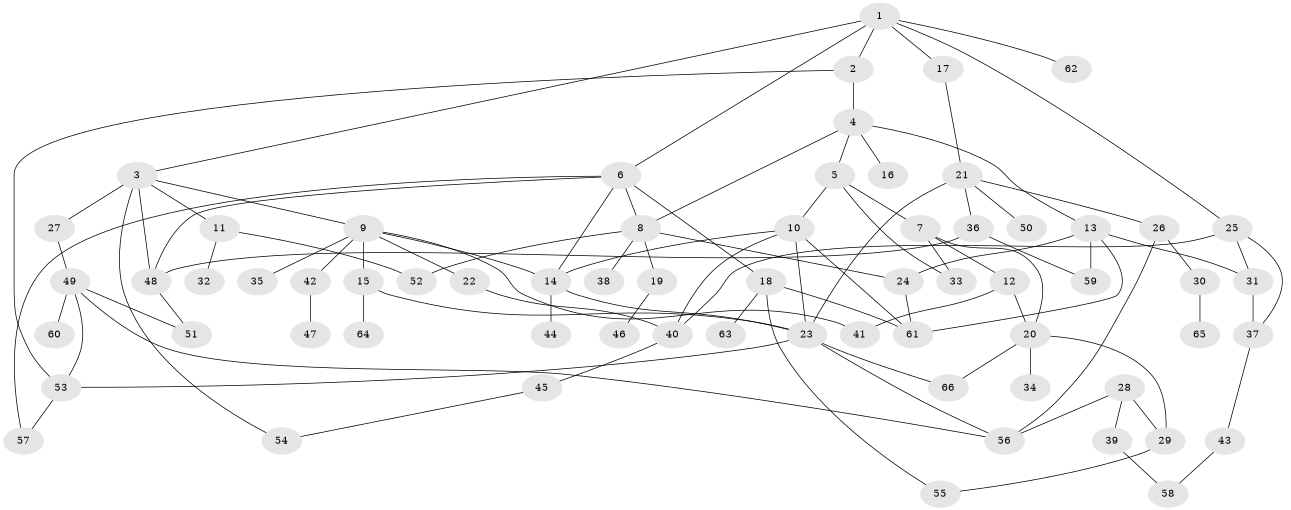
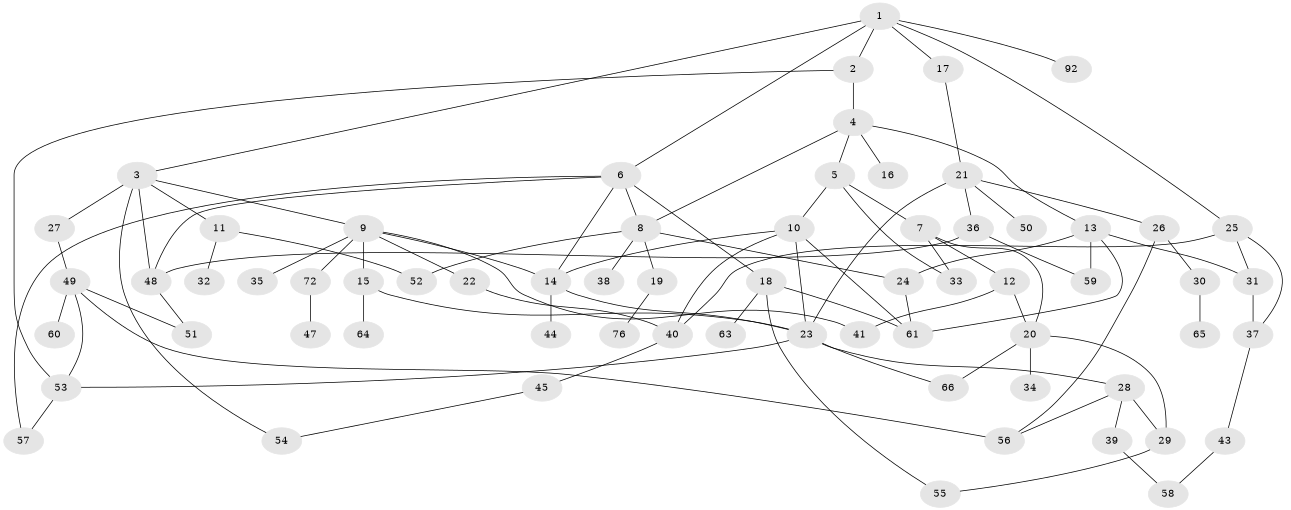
(1072, 69) -> (1072, 69)
(311, 282) -> (311, 282)
(620, 335) -> (620, 335)
(903, 391) -> (963, 367)
